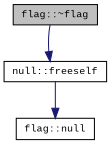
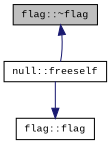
(49, 38) -> (62, 48)
(55, 129) -> (55, 129)
